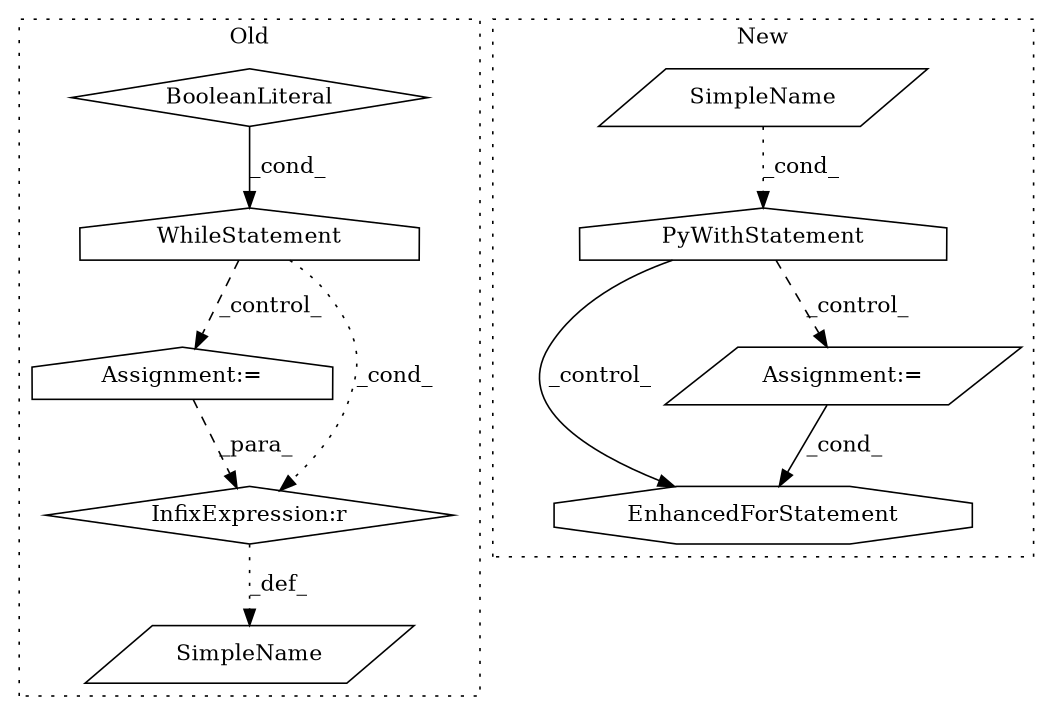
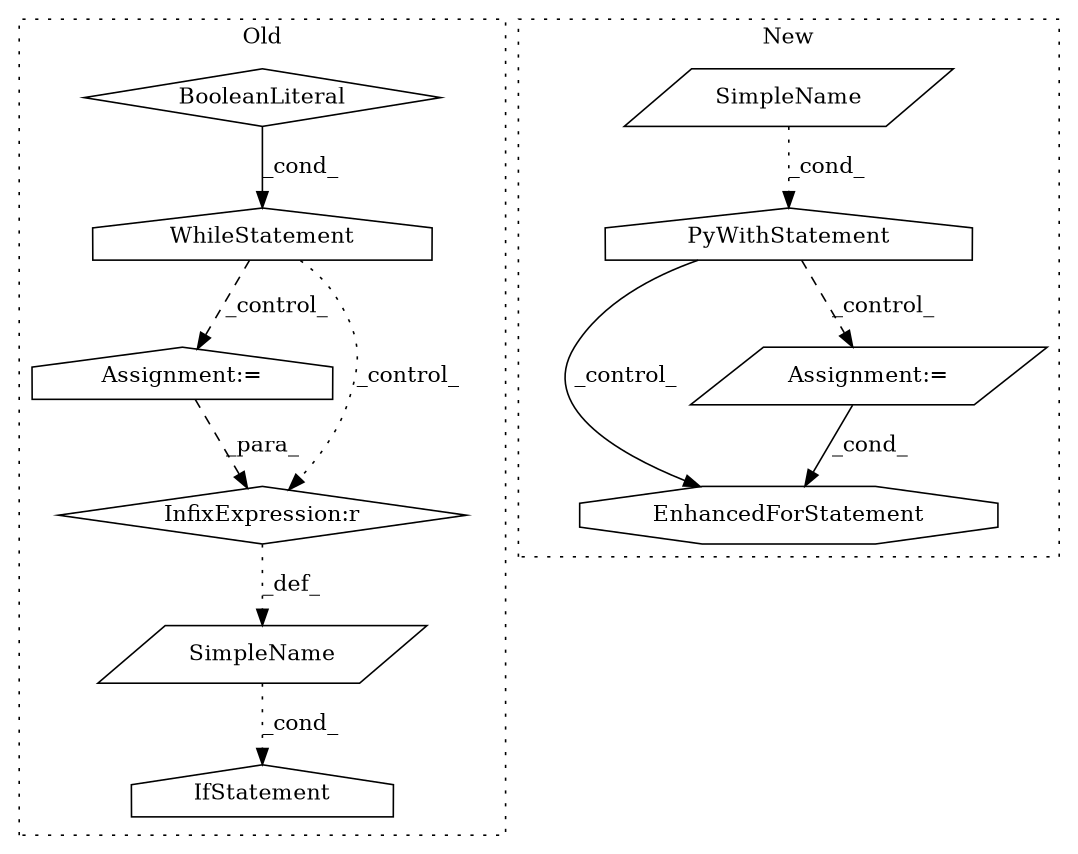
(395, 376) -> (408, 376)
none -> (262, 794)
